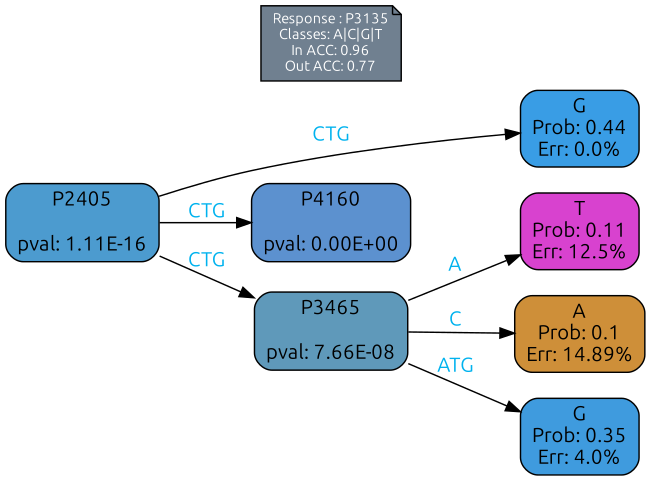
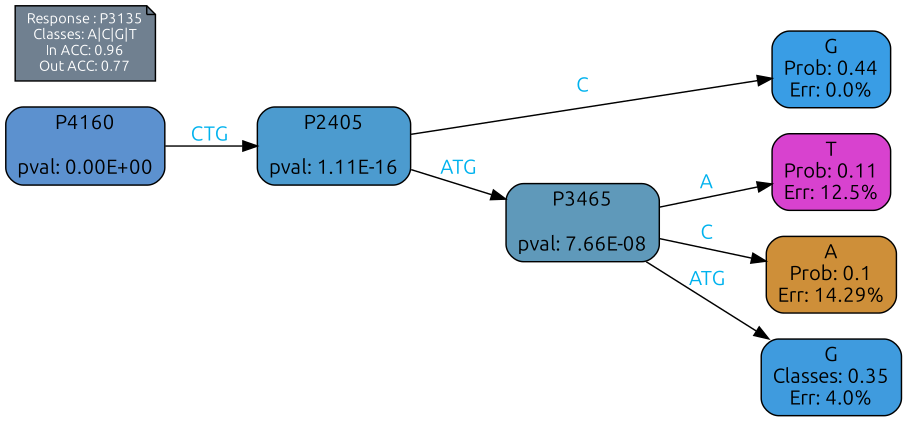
(331, 135) -> (583, 86)
(198, 223) -> (204, 146)
(207, 261) -> (458, 168)
(580, 334) -> (831, 275)
(580, 437) -> (831, 377)
